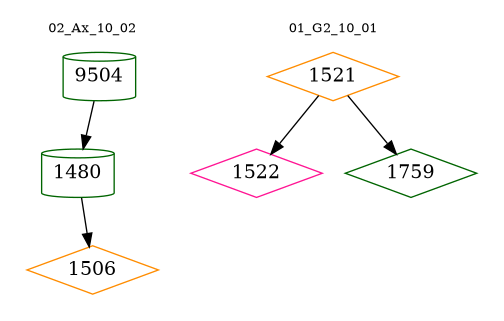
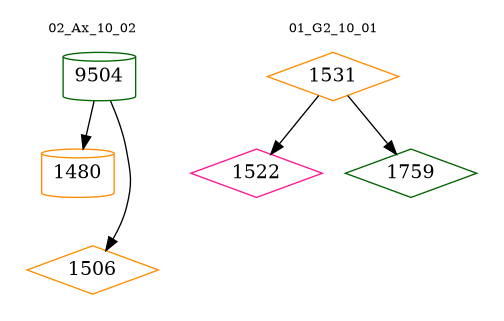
(333, 77) -> (333, 77)
(78, 173) -> (78, 173)
(84, 216) -> (130, 170)
